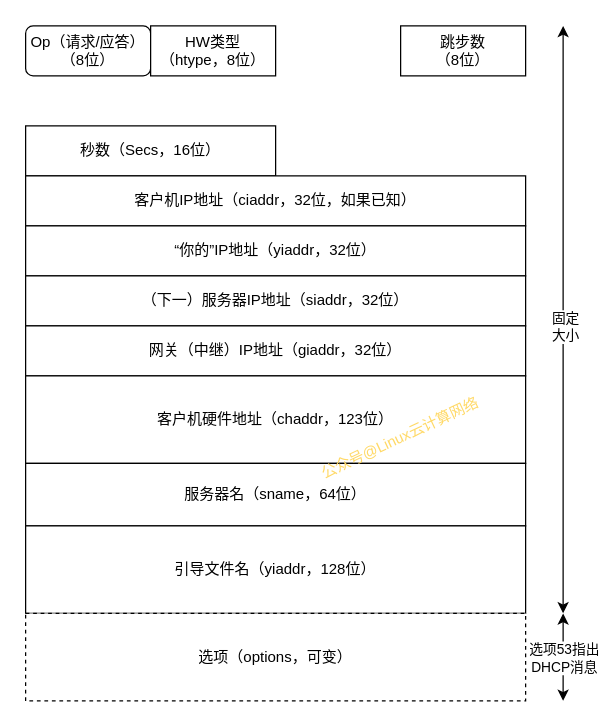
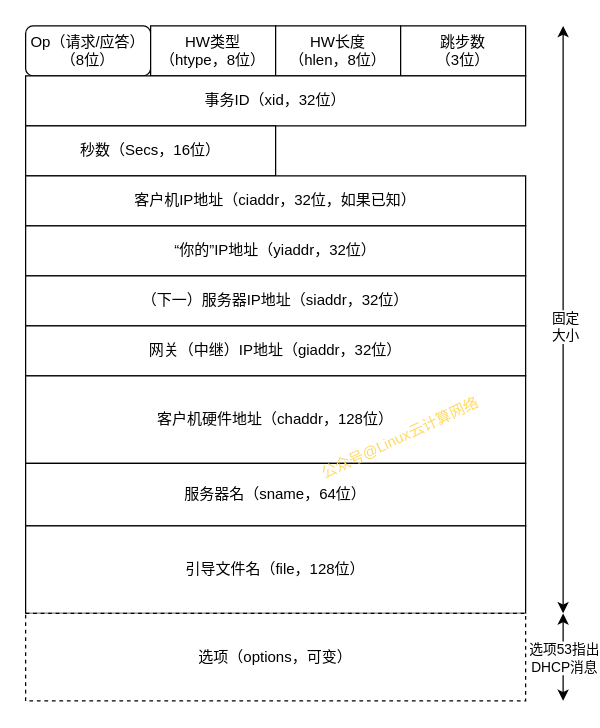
none -> (338, 51)
(463, 51) -> (463, 51)
none -> (276, 101)
(276, 419) -> (276, 419)
(276, 569) -> (276, 569)
